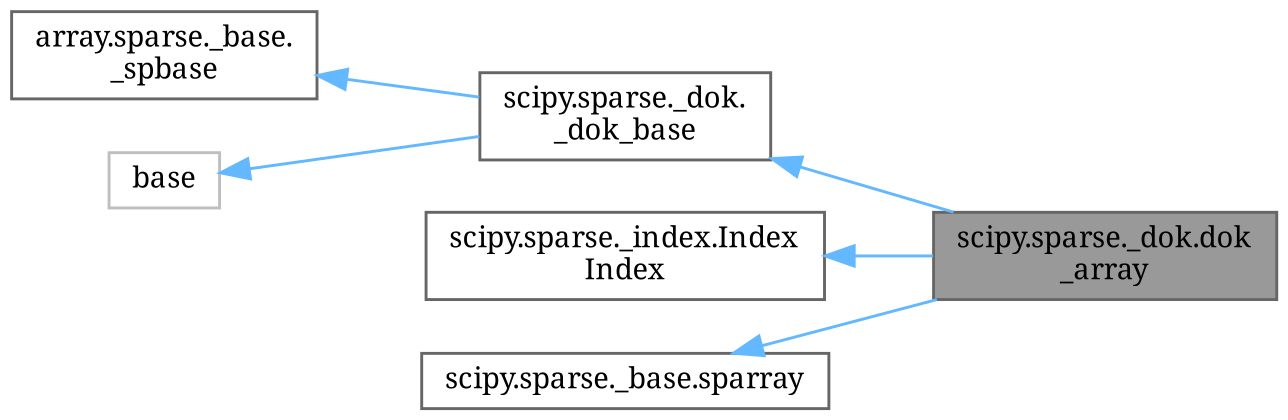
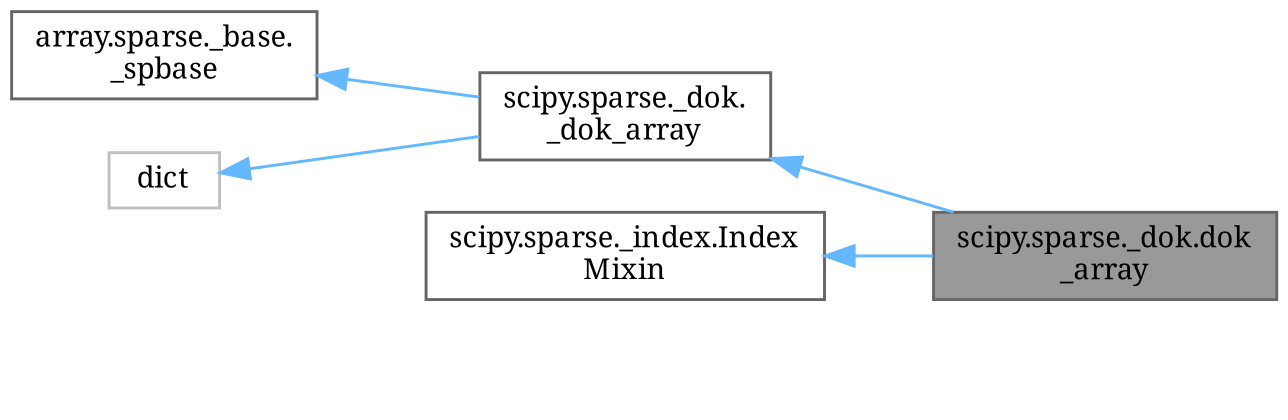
(625, 116) -> (625, 116)
(164, 180) -> (164, 180)
(625, 256) -> (625, 256)
(625, 381) -> none
